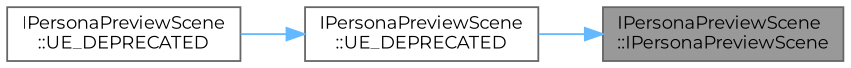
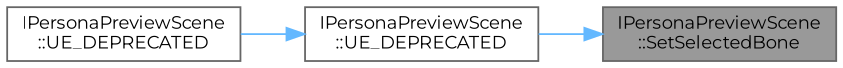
(723, 34) -> (720, 34)
